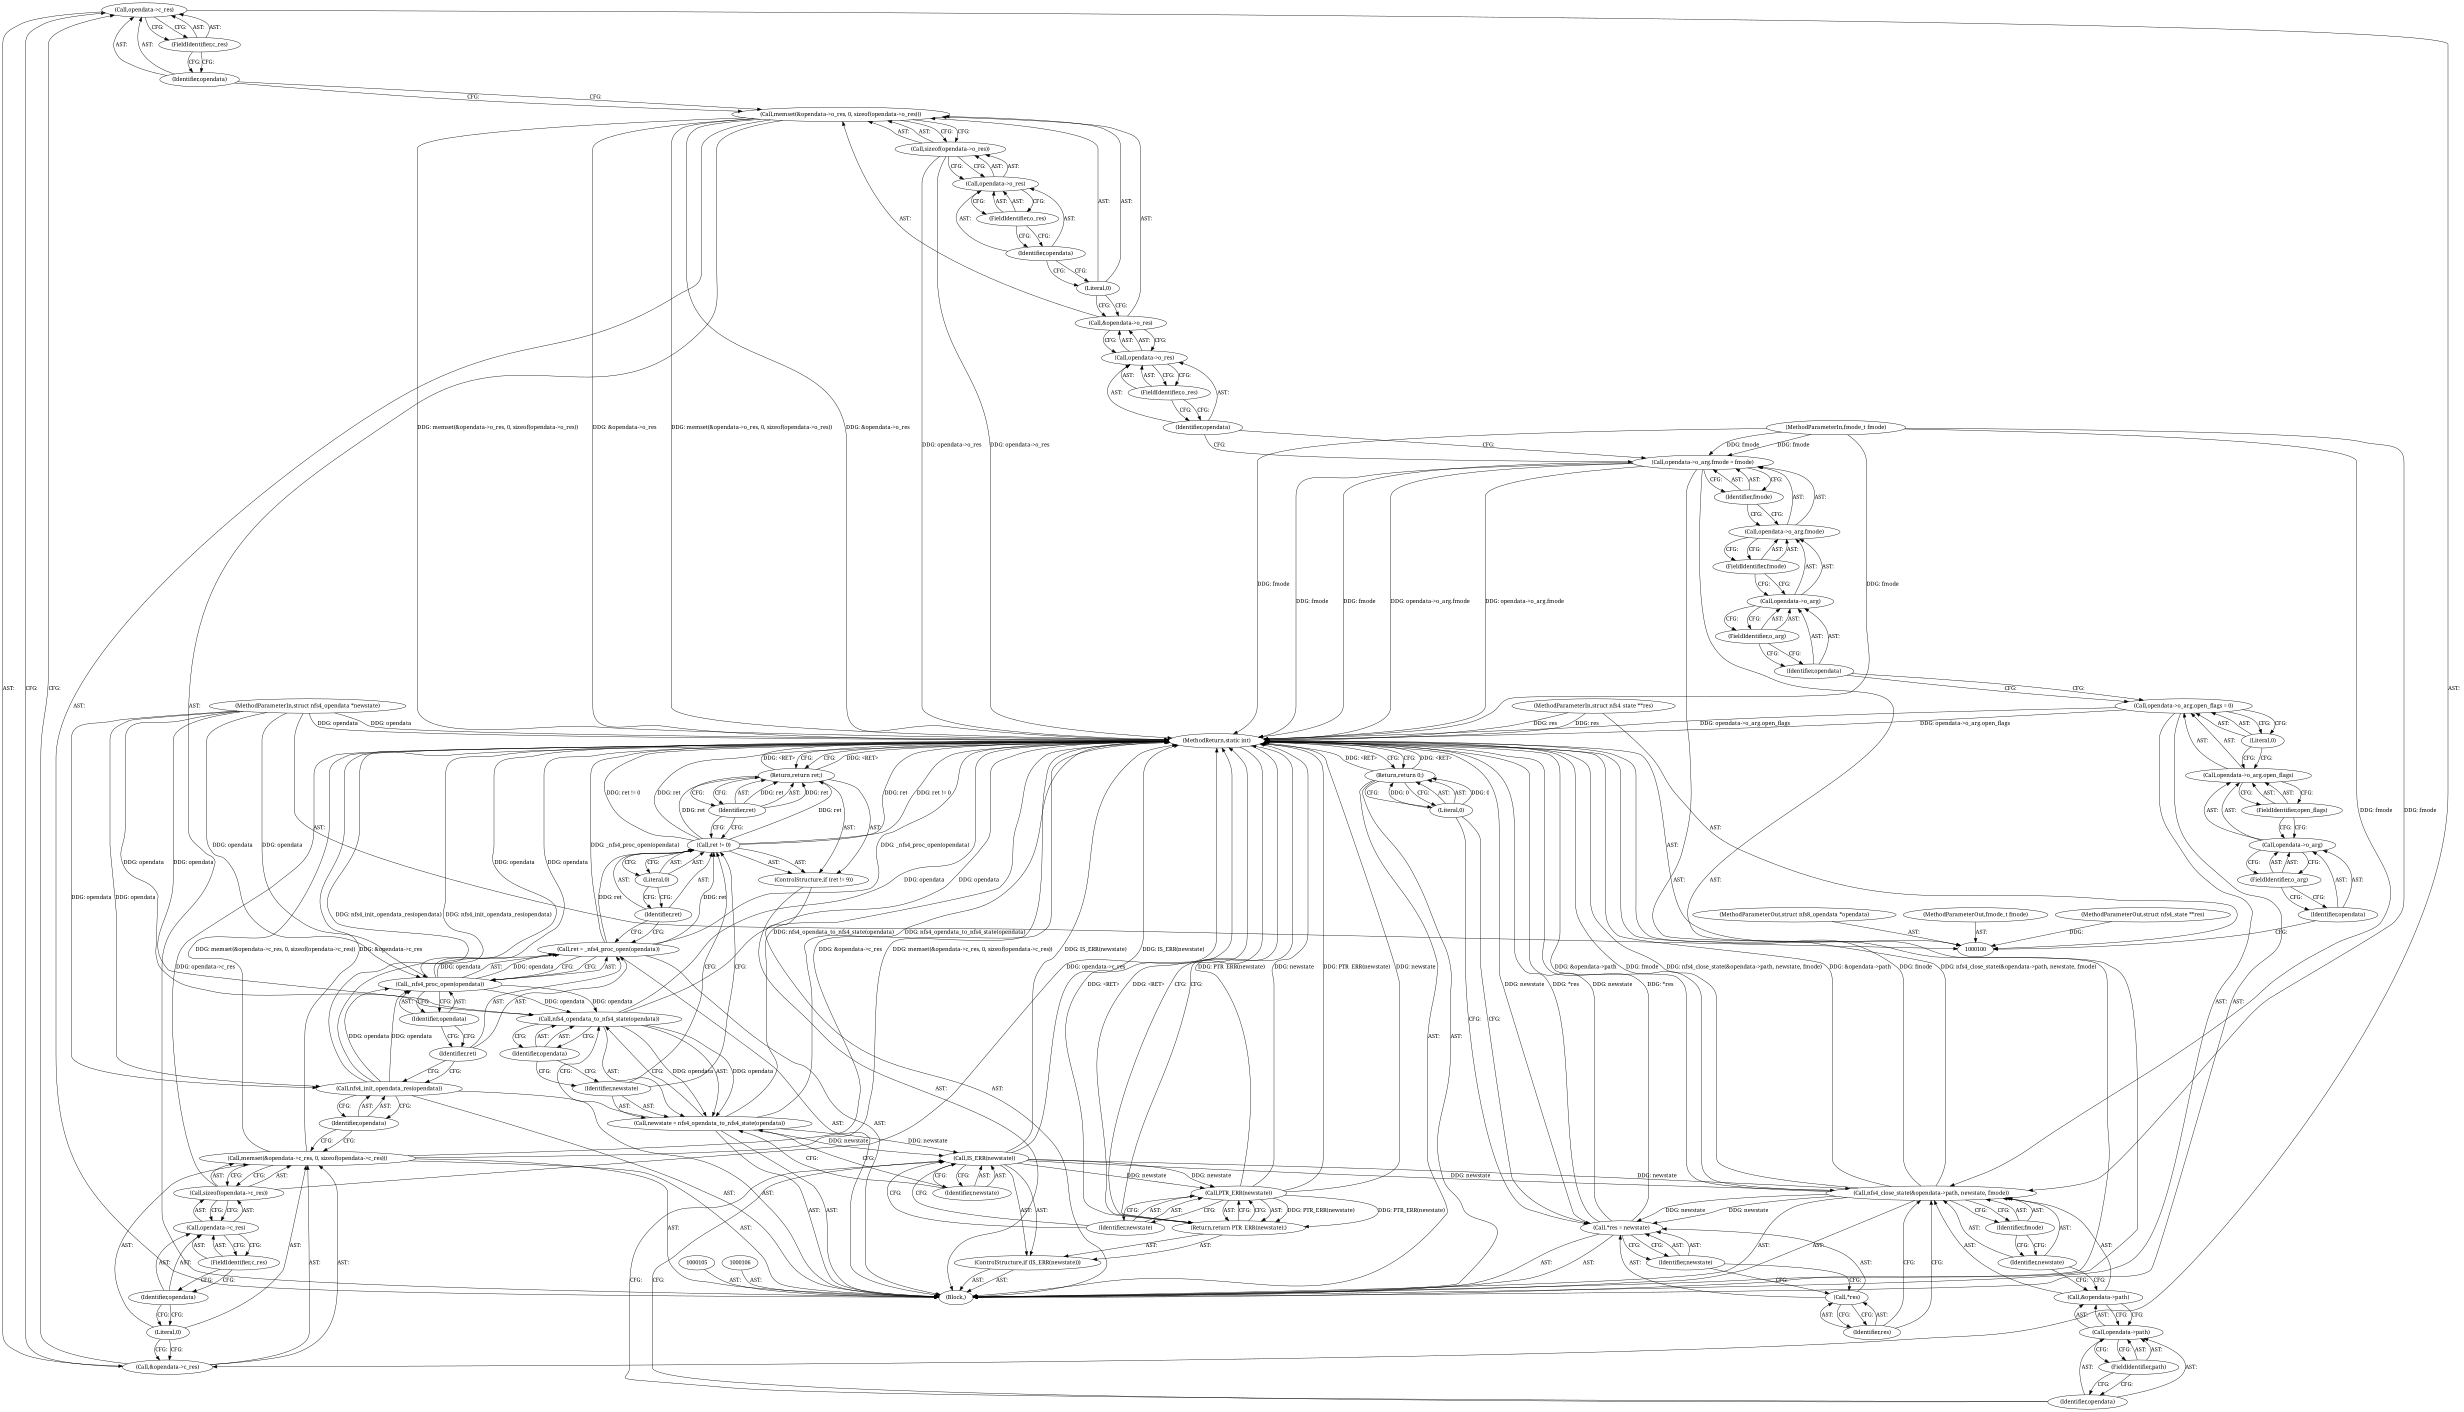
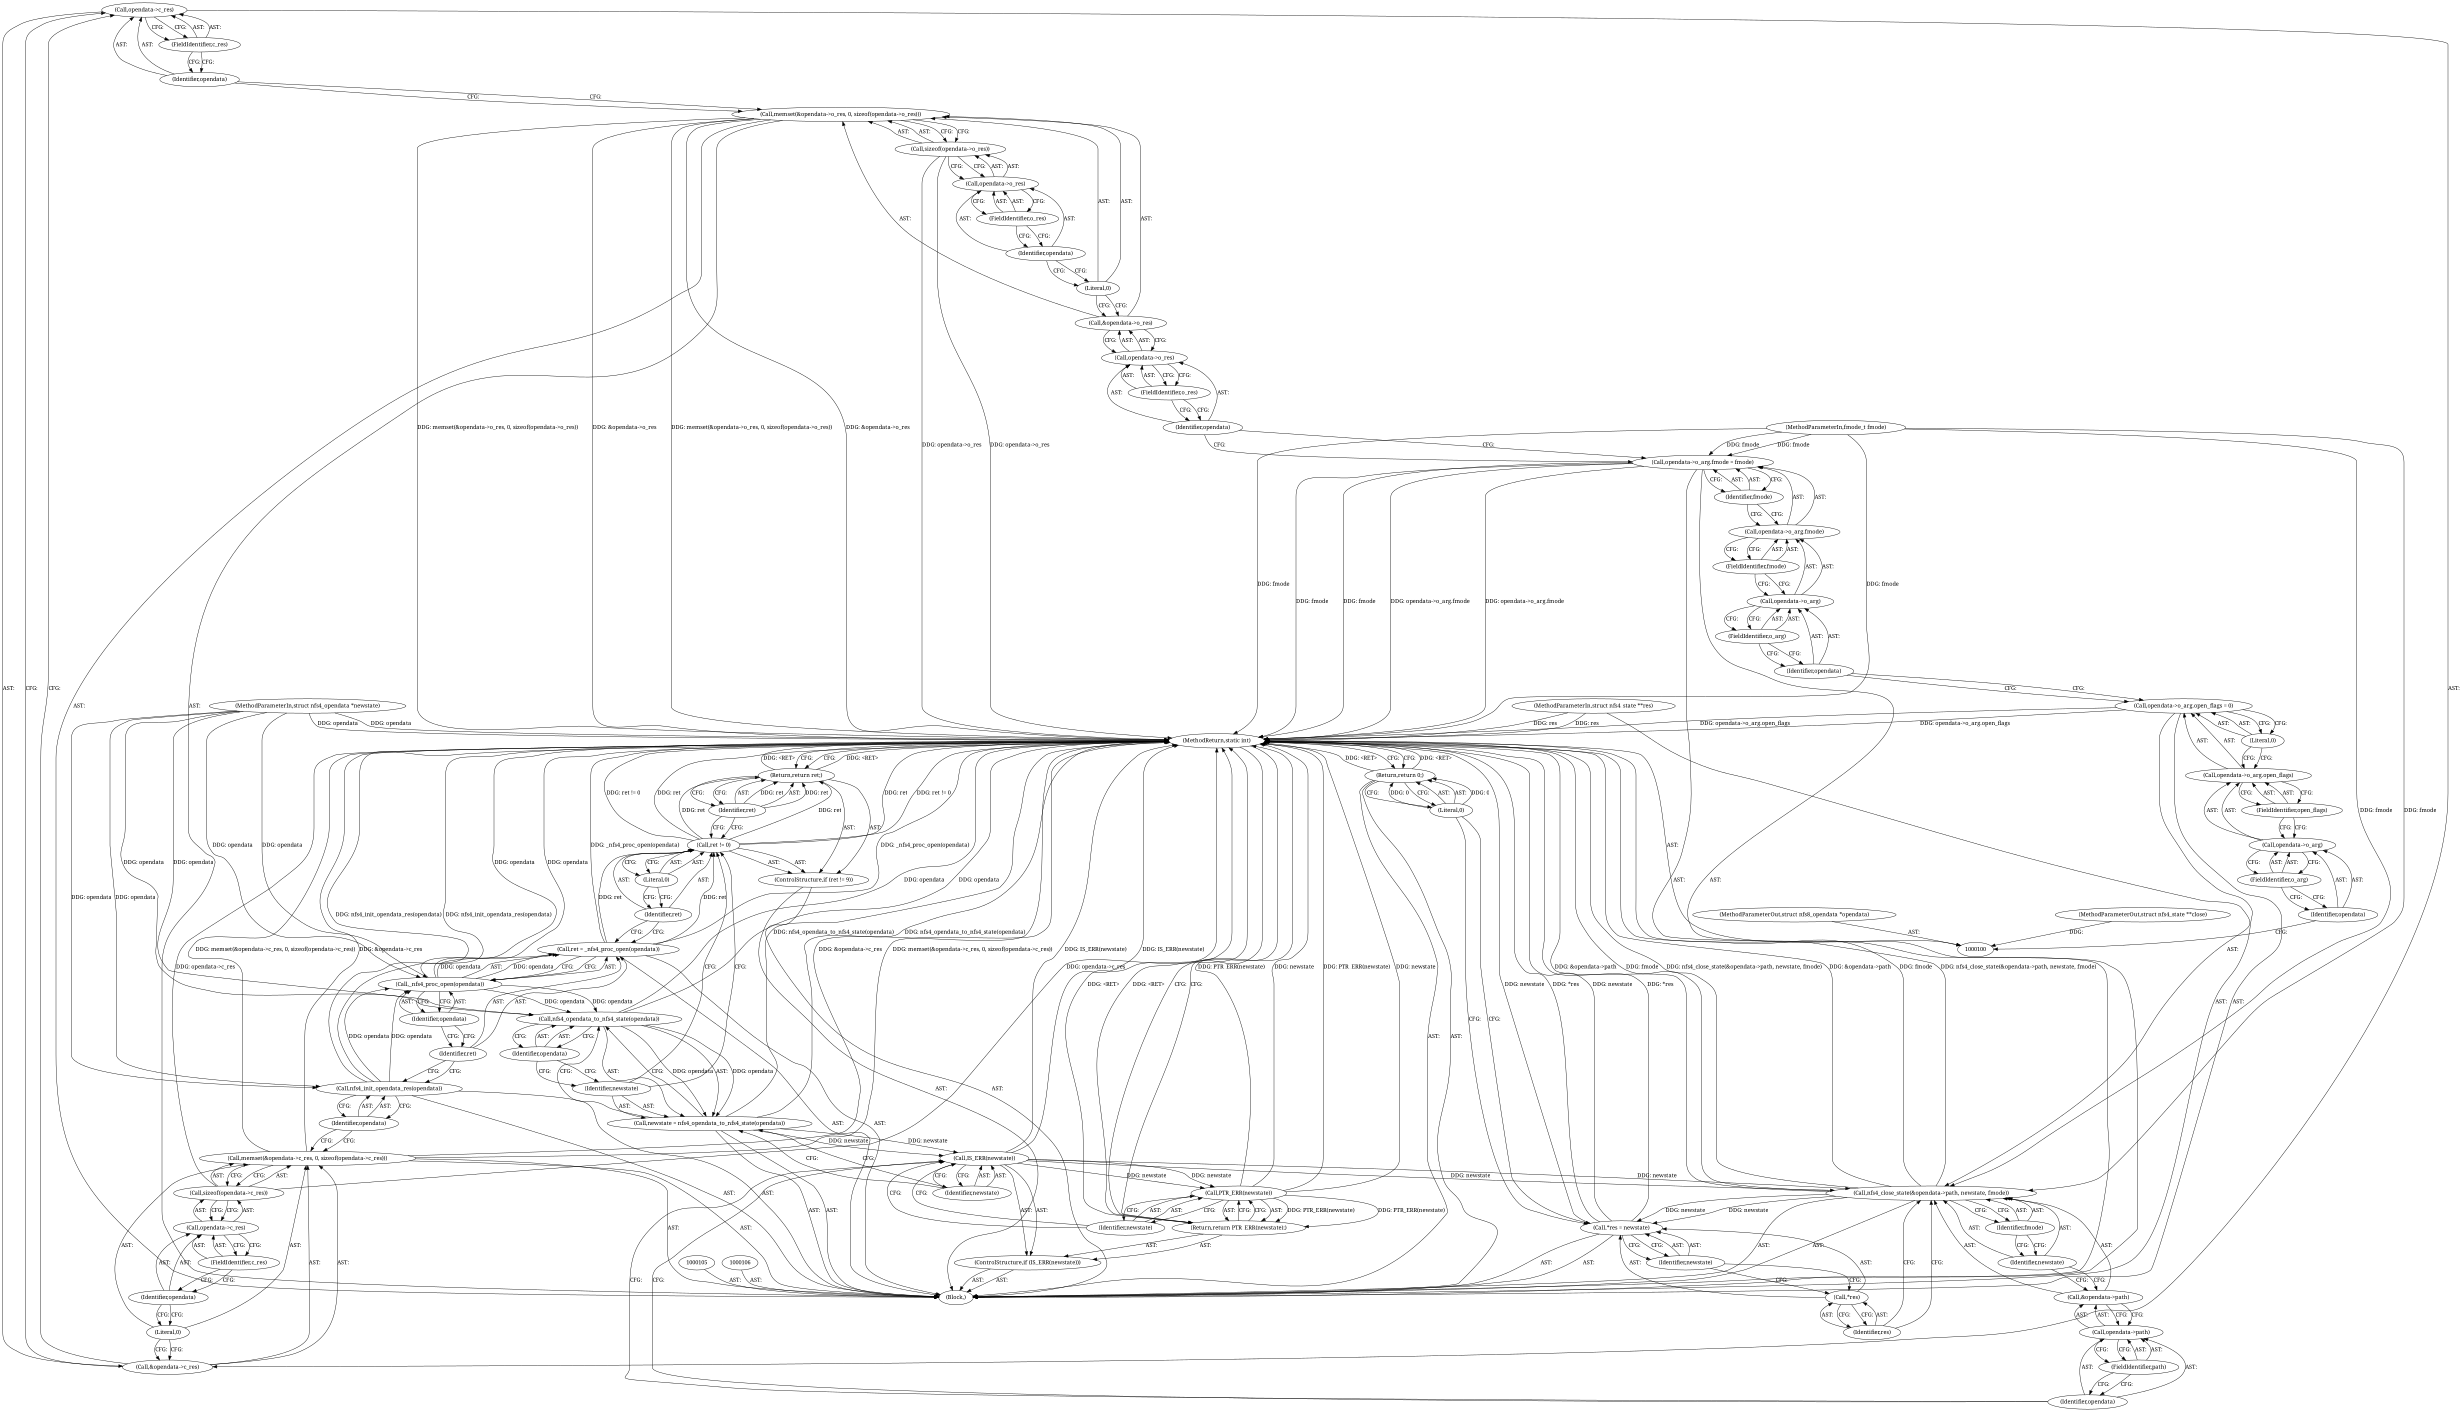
(2014, 896) -> (2122, 882)
(1976, 915) -> none
(2143, 915) -> (2143, 915)
(1063, 930) -> none
